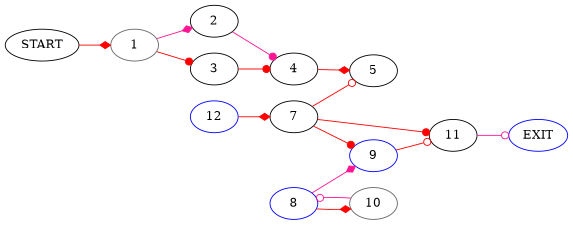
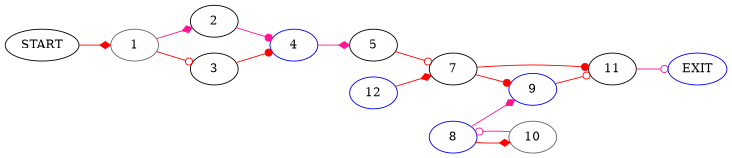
(171, 56) -> (171, 56)
(294, 69) -> (294, 45)
(329, 70) -> (329, 45)
(331, 96) -> (410, 56)
